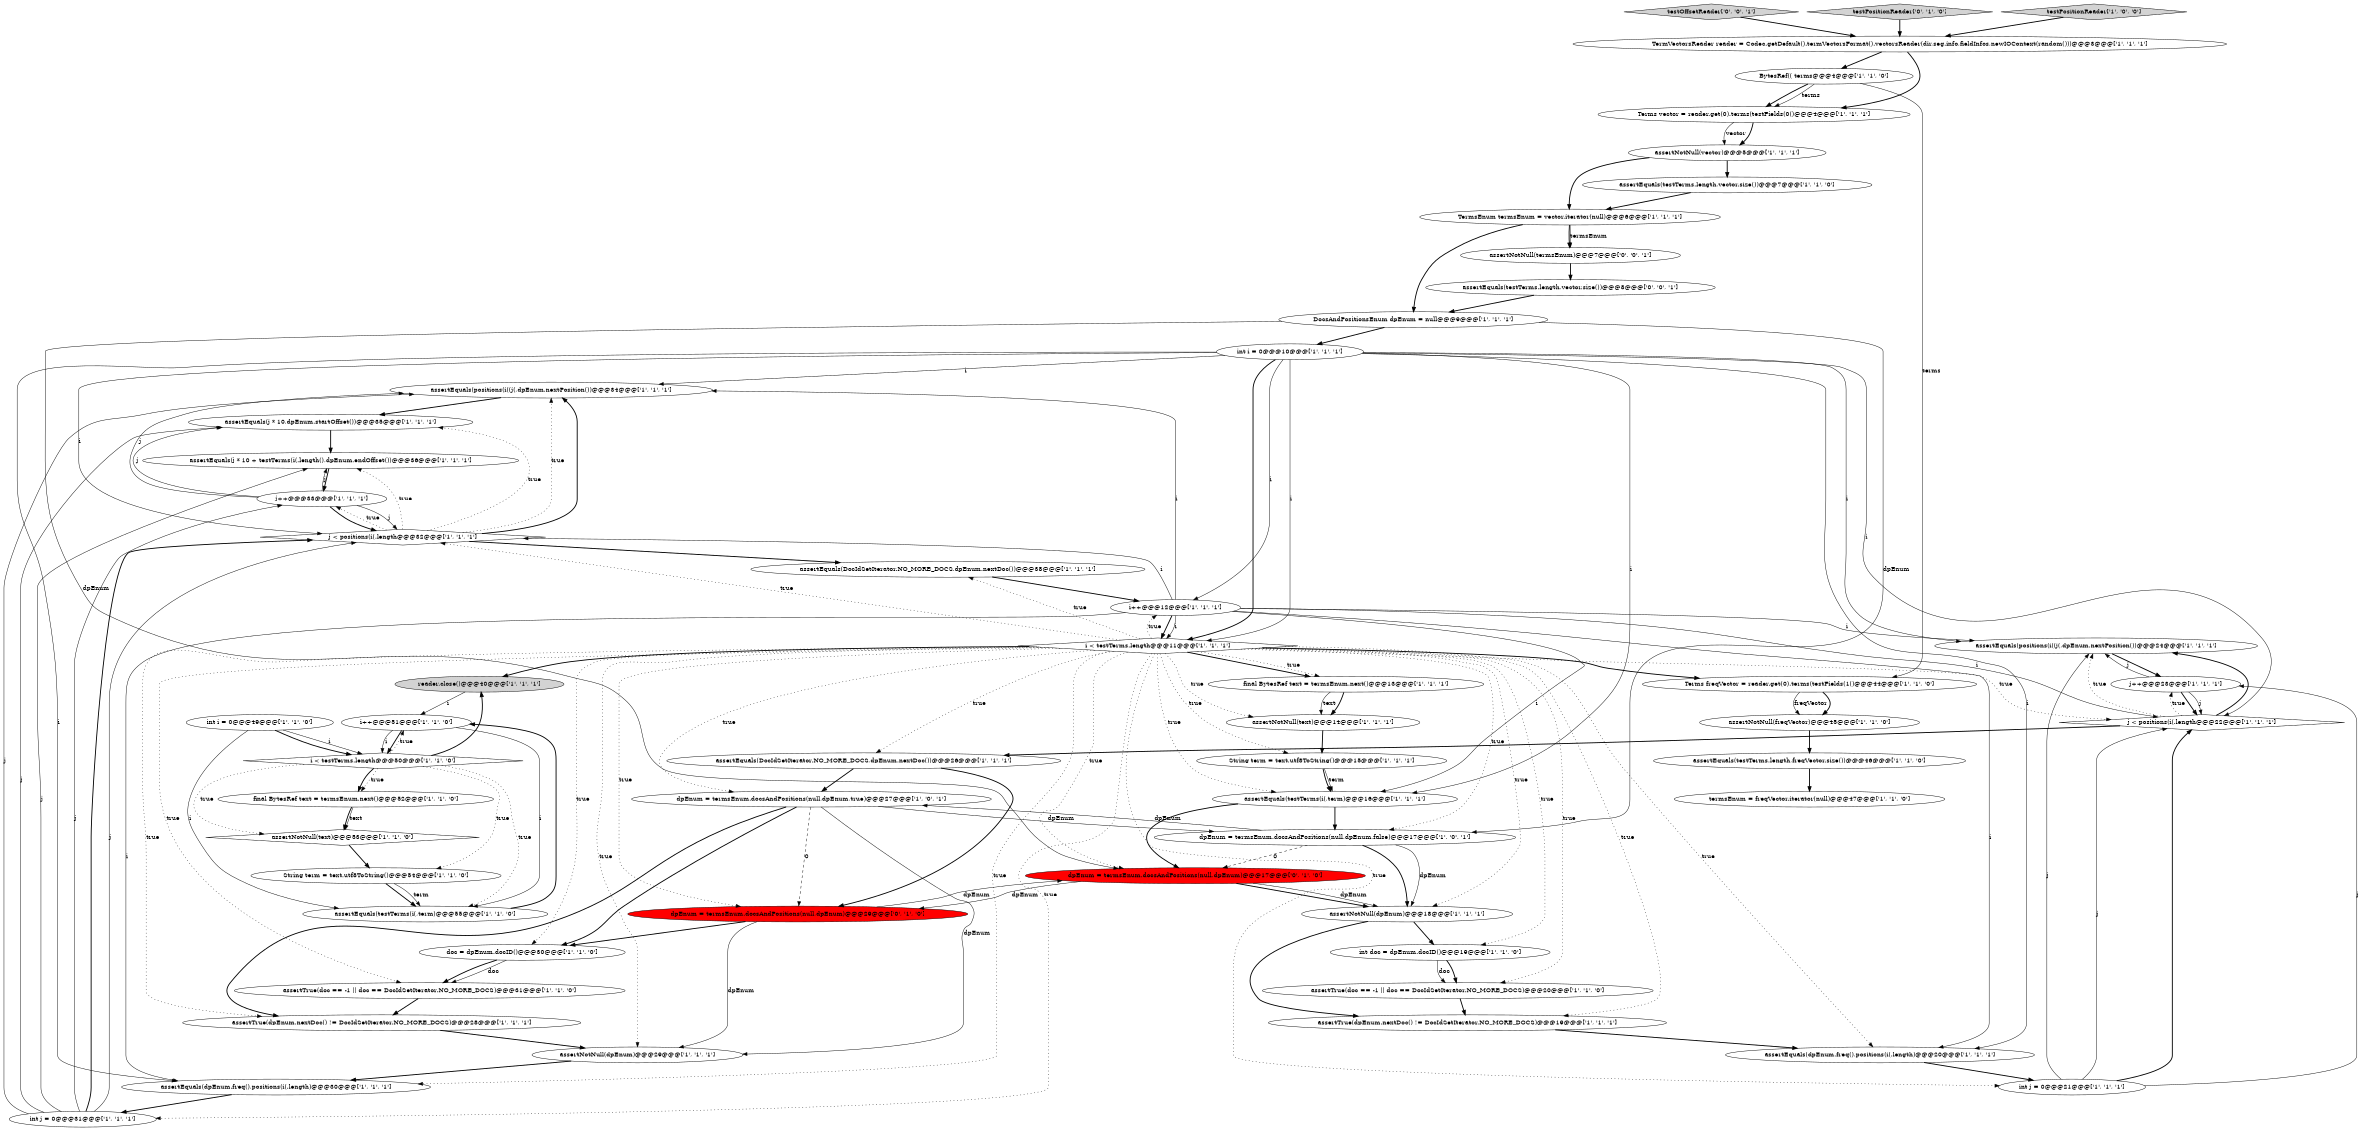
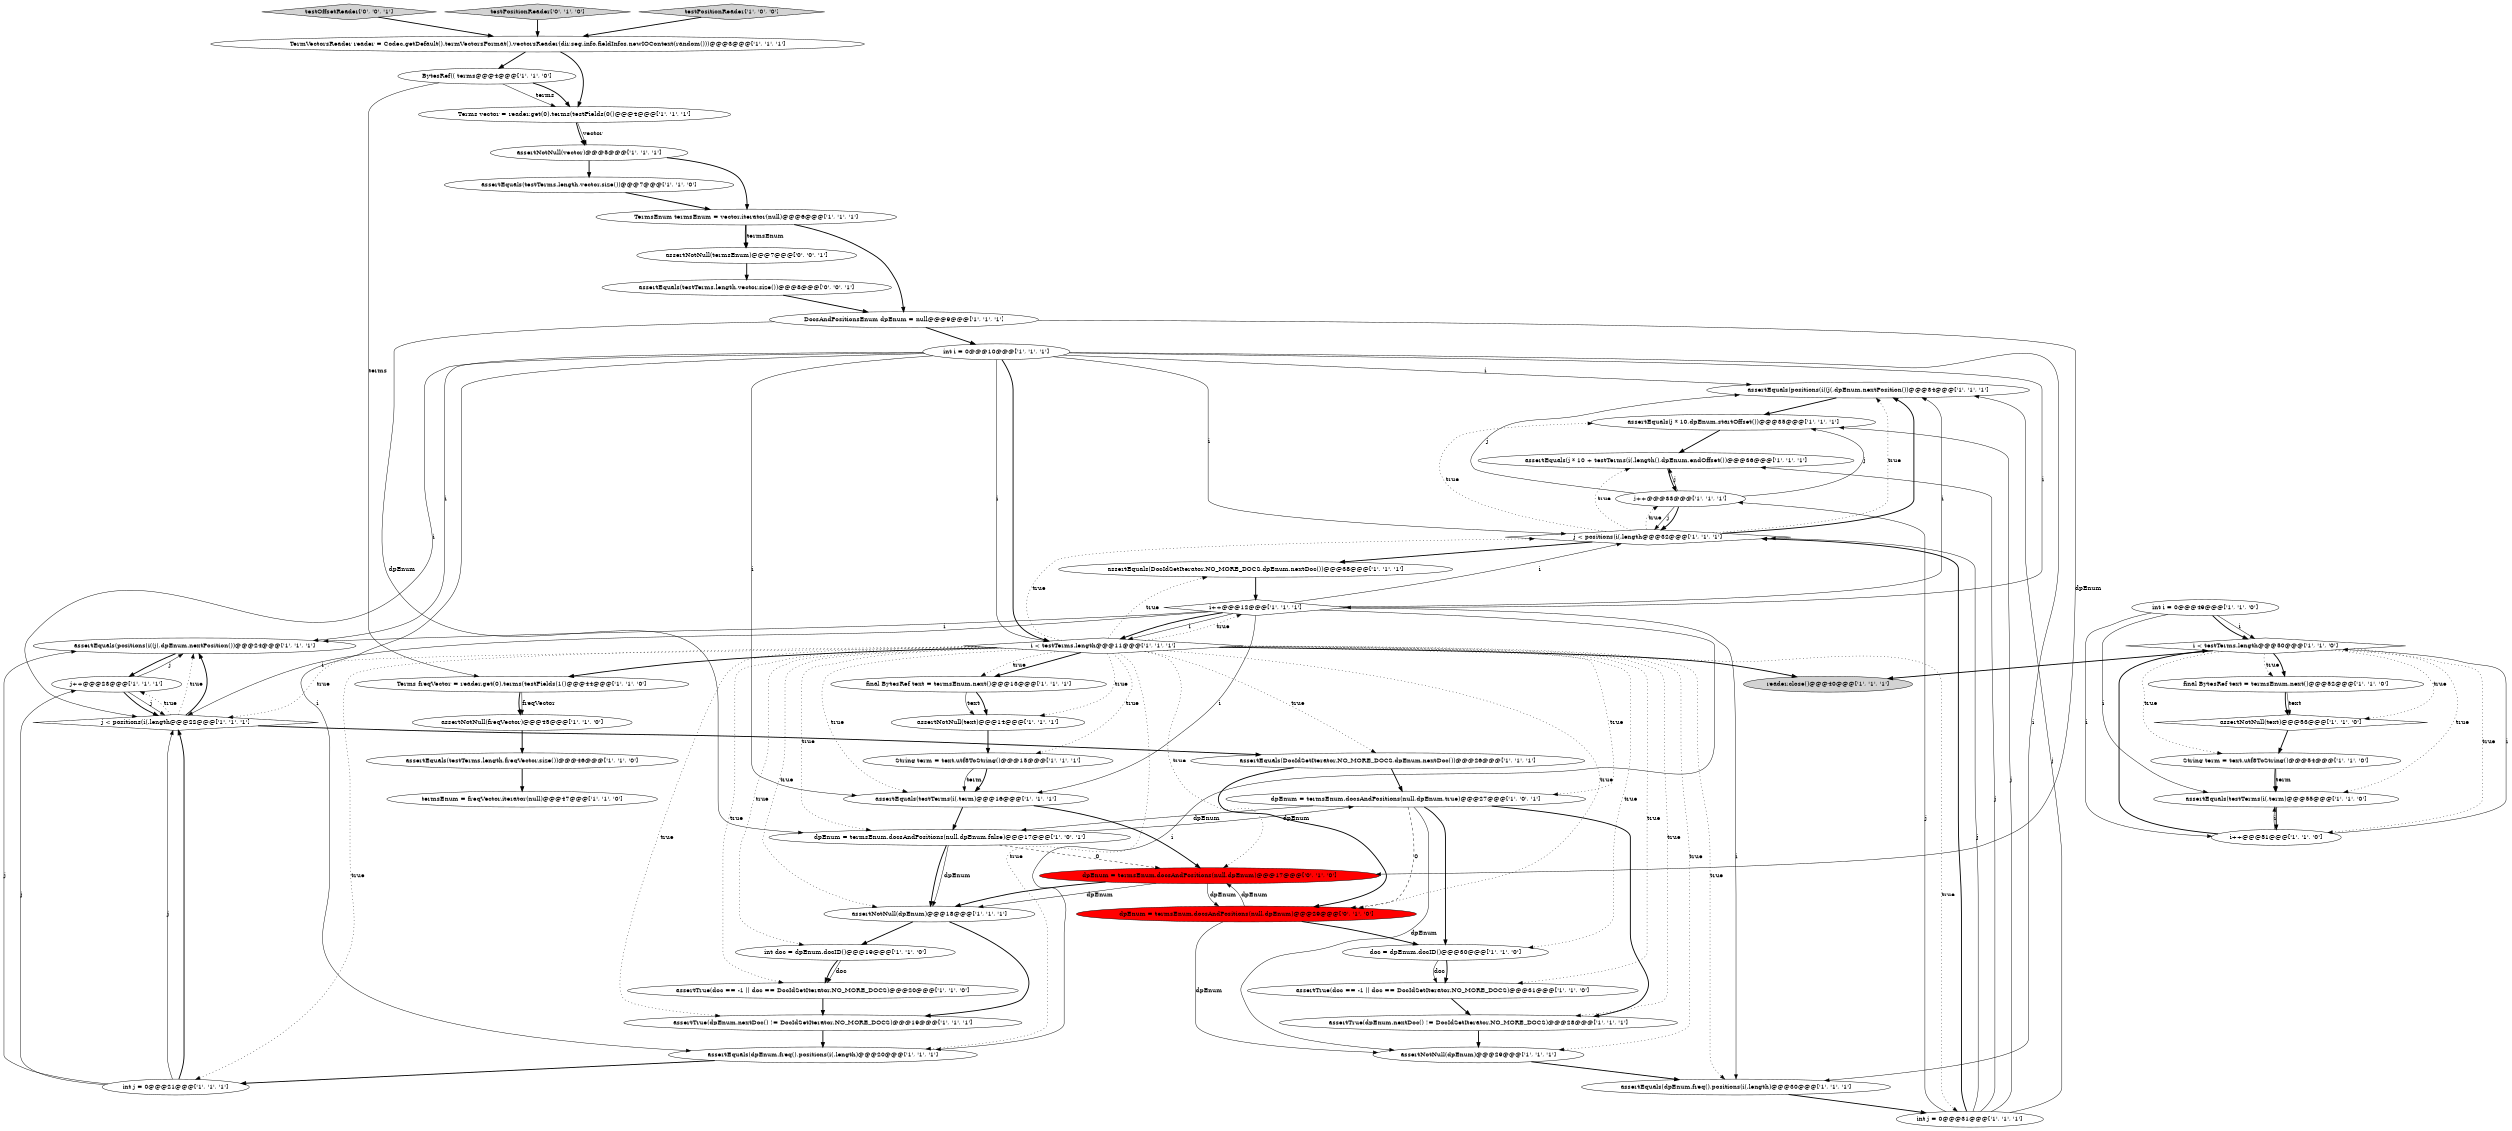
(1176, 608) -> (1256, 608)
(445, 702) -> (2086, 750)
